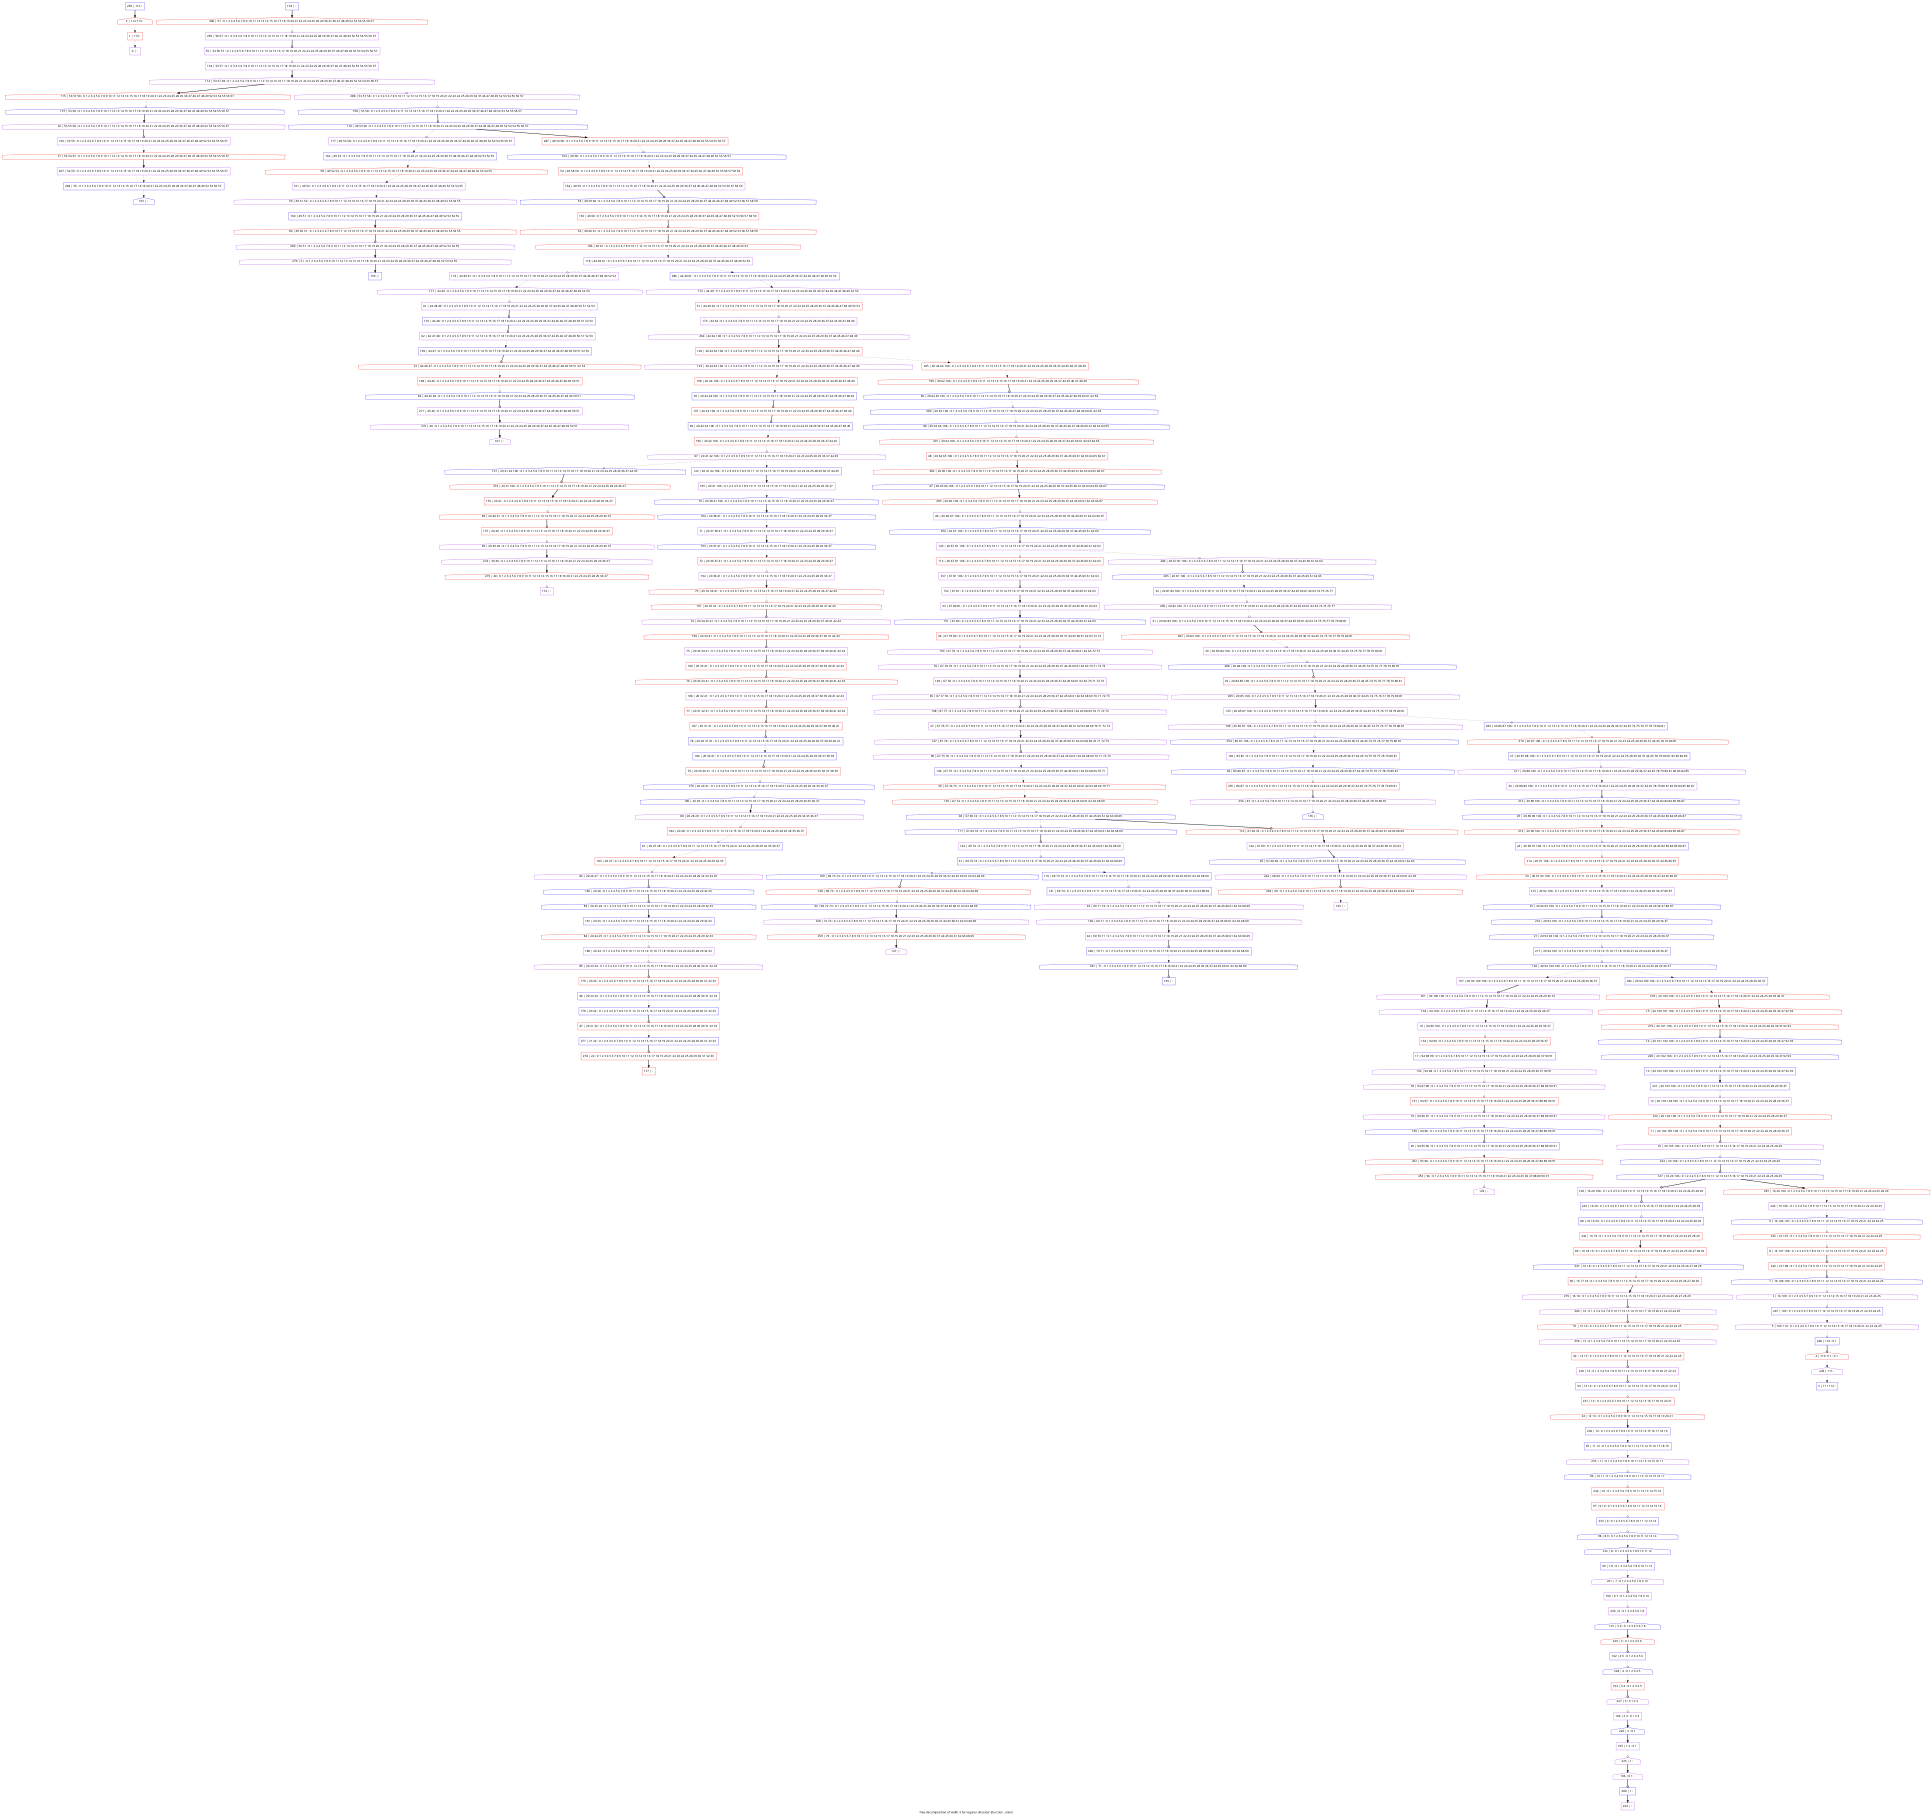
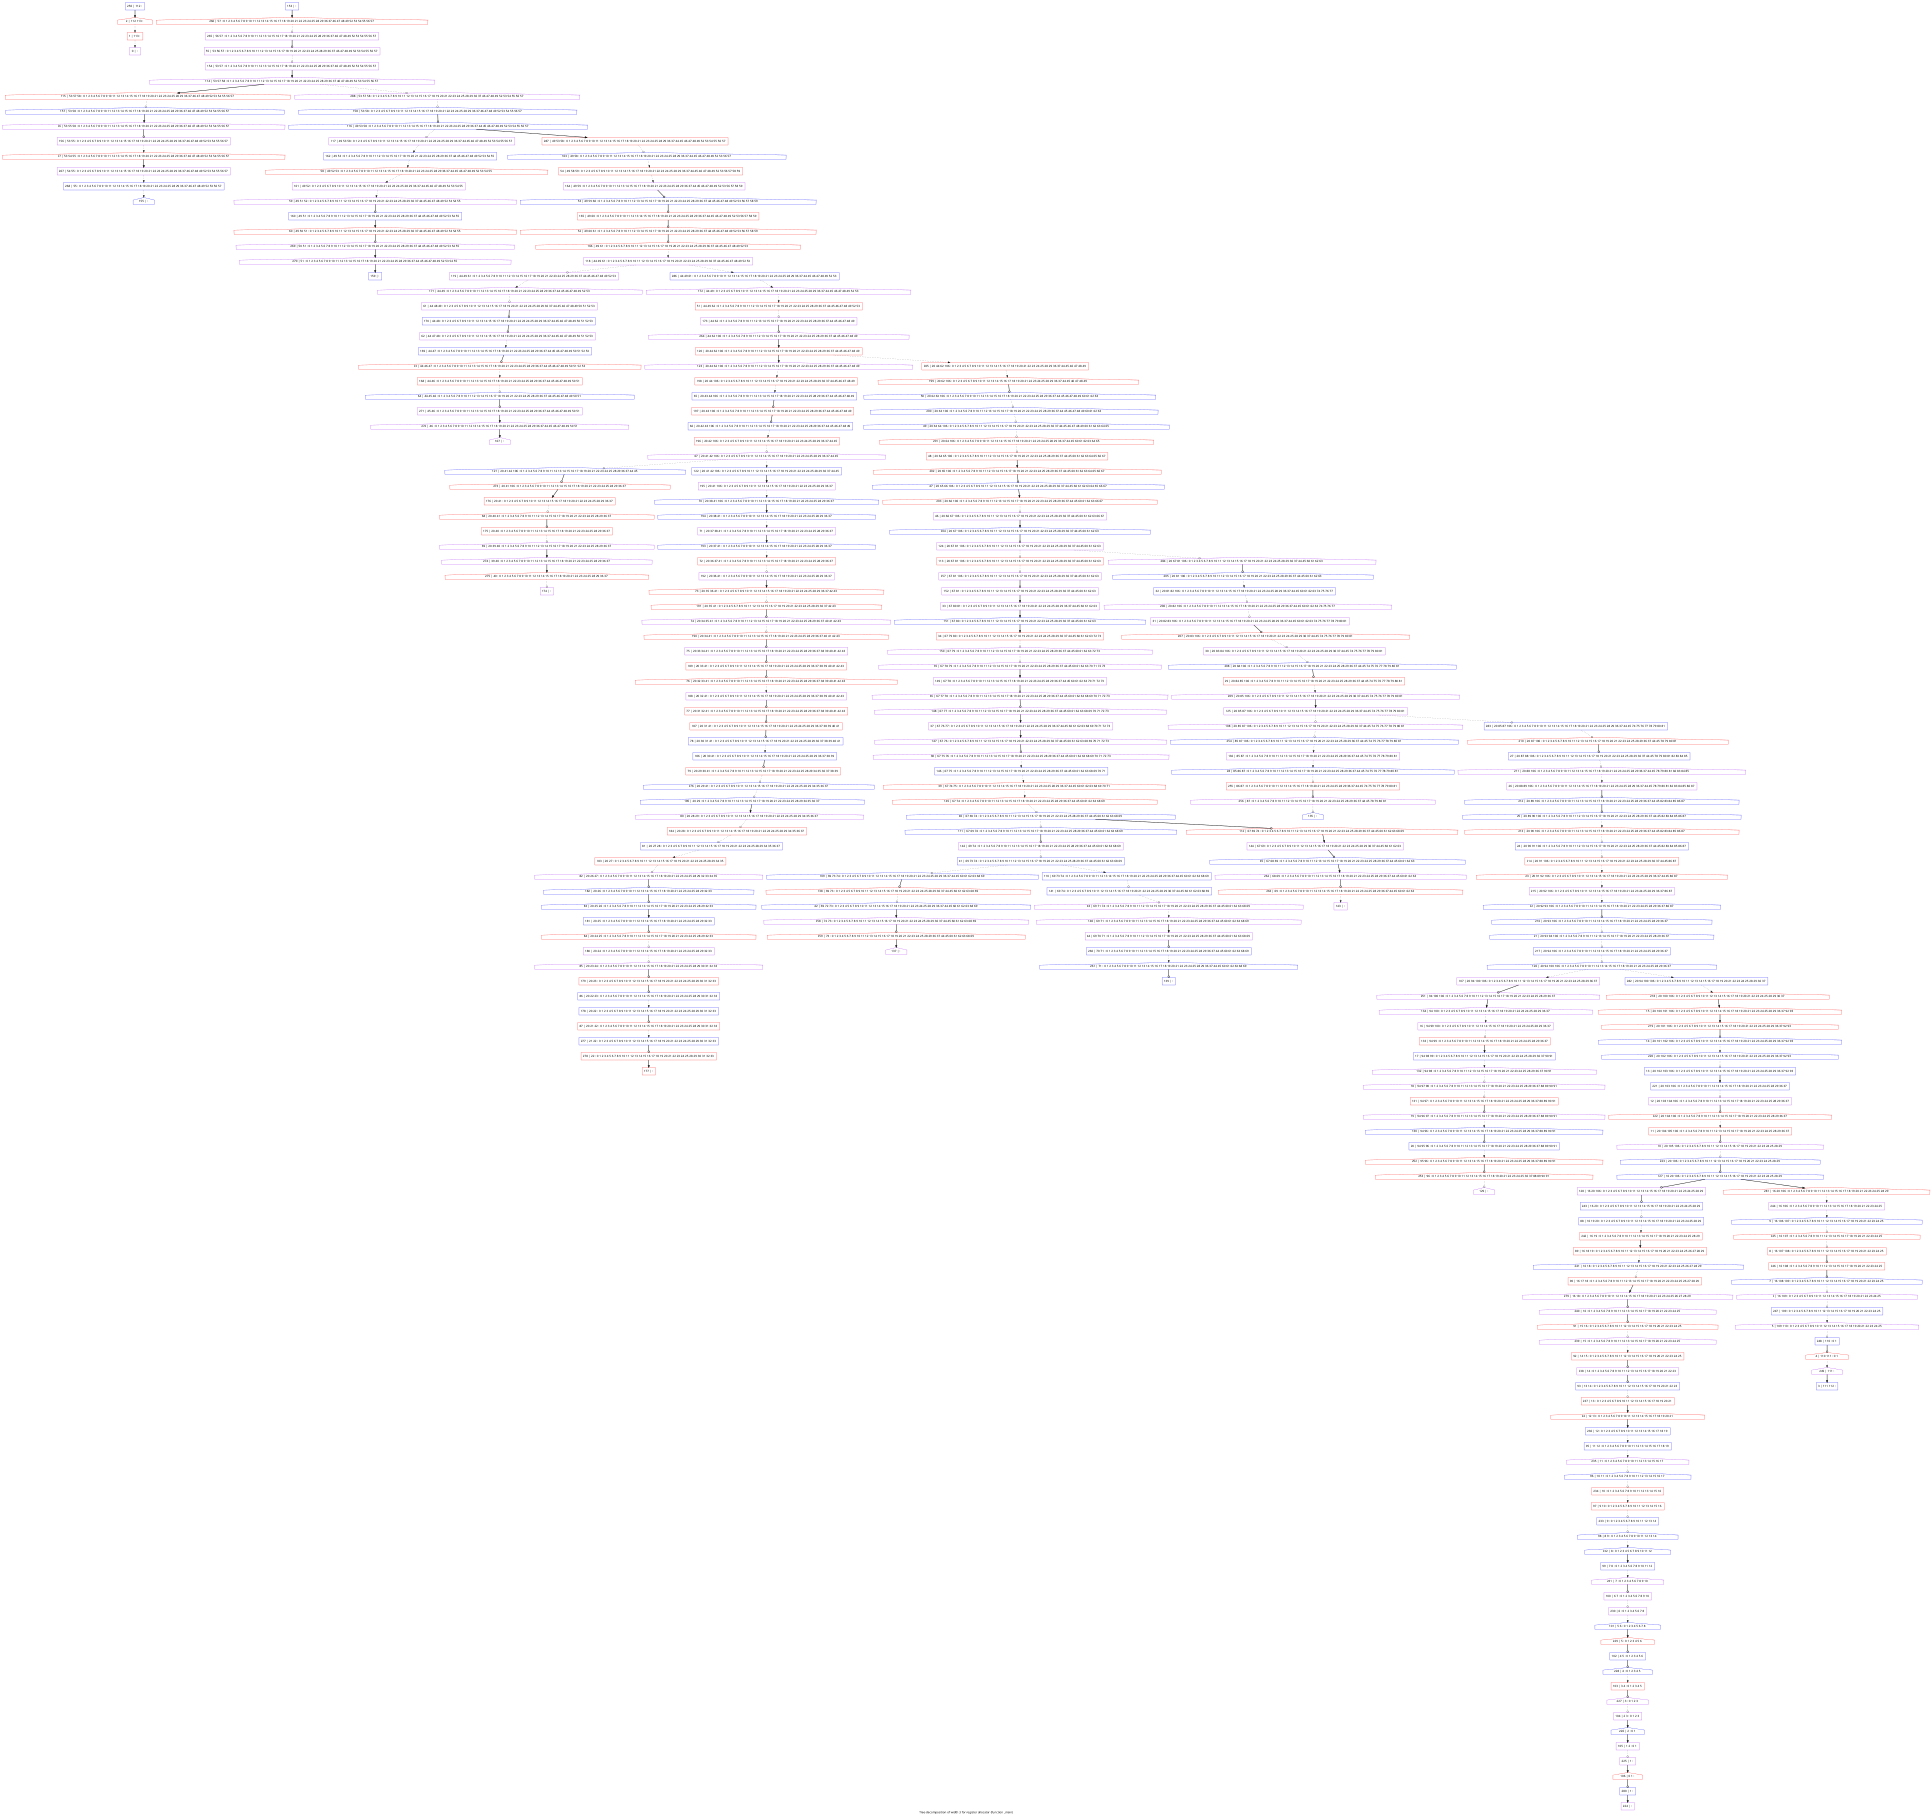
(1827, 1377) -> (1827, 1377)
(1628, 1663) -> (1628, 1663)
(1628, 1761) -> (1628, 1761)
(1628, 1776) -> (1628, 1776)
